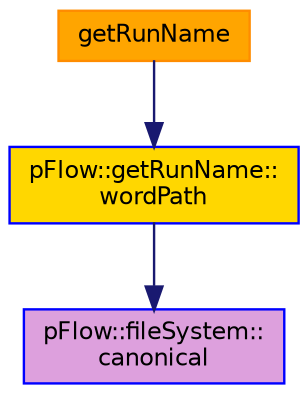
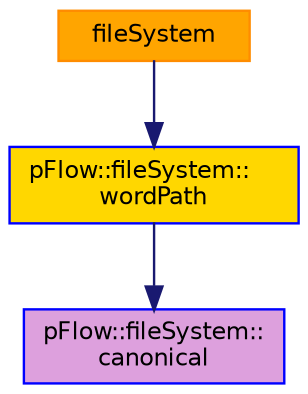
(154, 36) -> (154, 36)
(154, 185) -> (154, 185)
